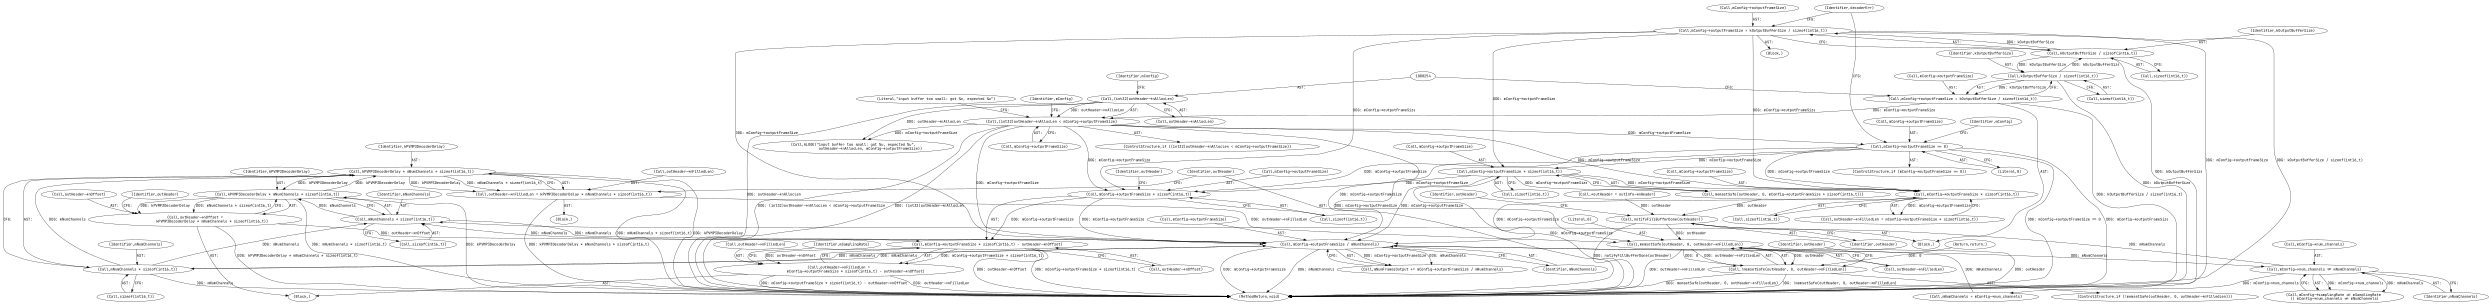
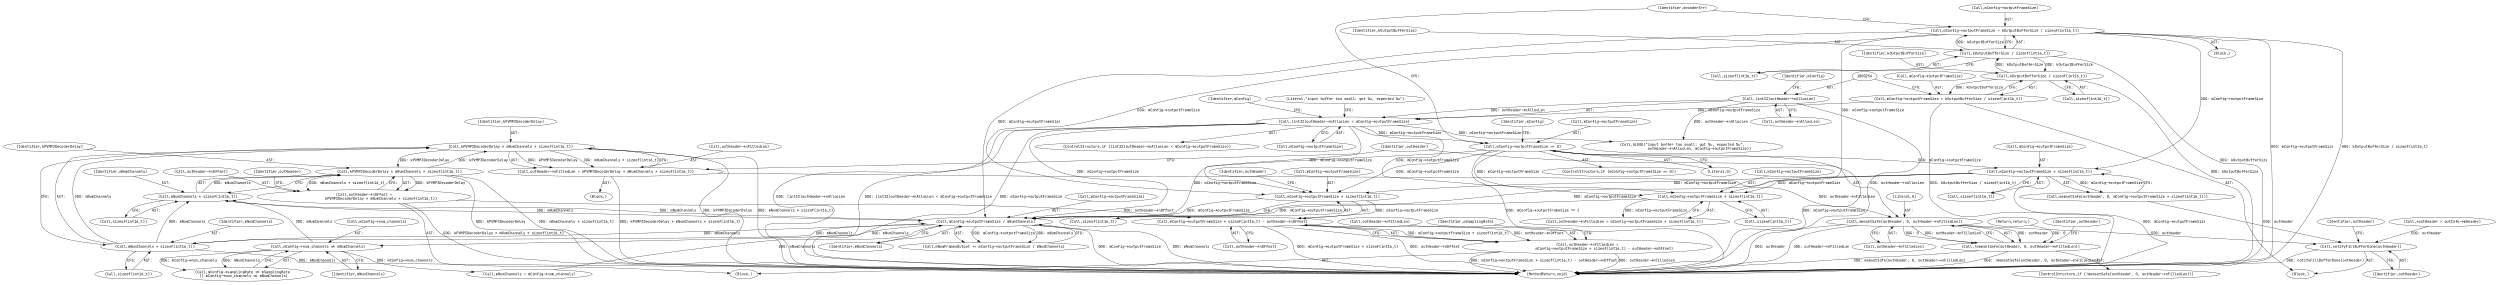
(1673, 231) -> (2137, 234)
(1771, 256) -> (1991, 233)
